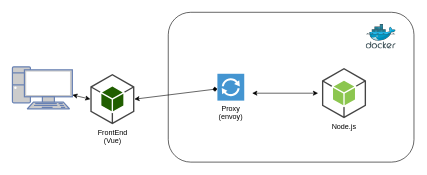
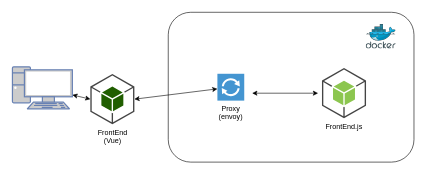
(212, 90) -> (212, 90)
(344, 127) -> (344, 127)
